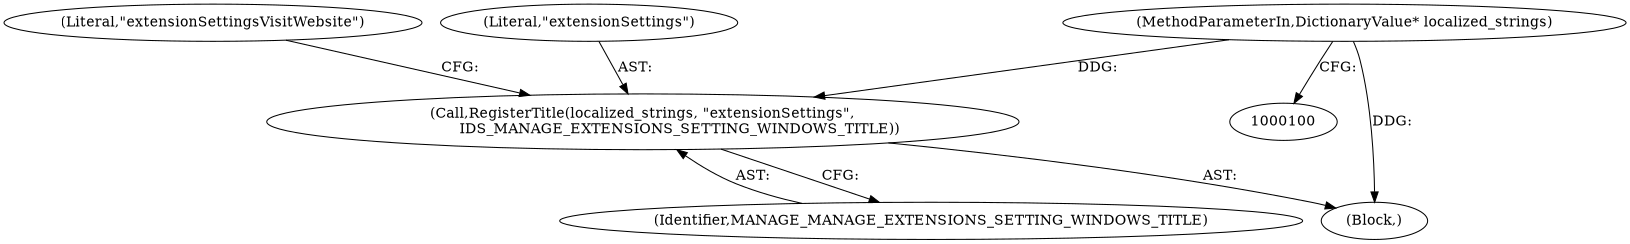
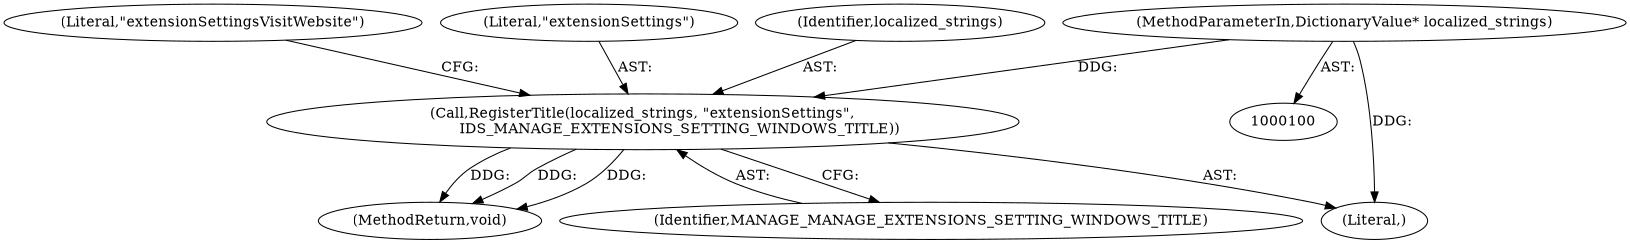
none -> (900, 23)
(1340, 68) -> (1340, 68)
none -> (430, 221)
(1374, 221) -> (1374, 221)
